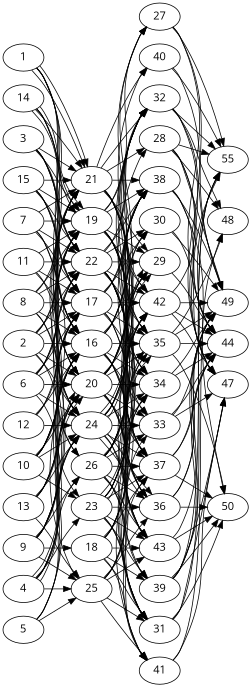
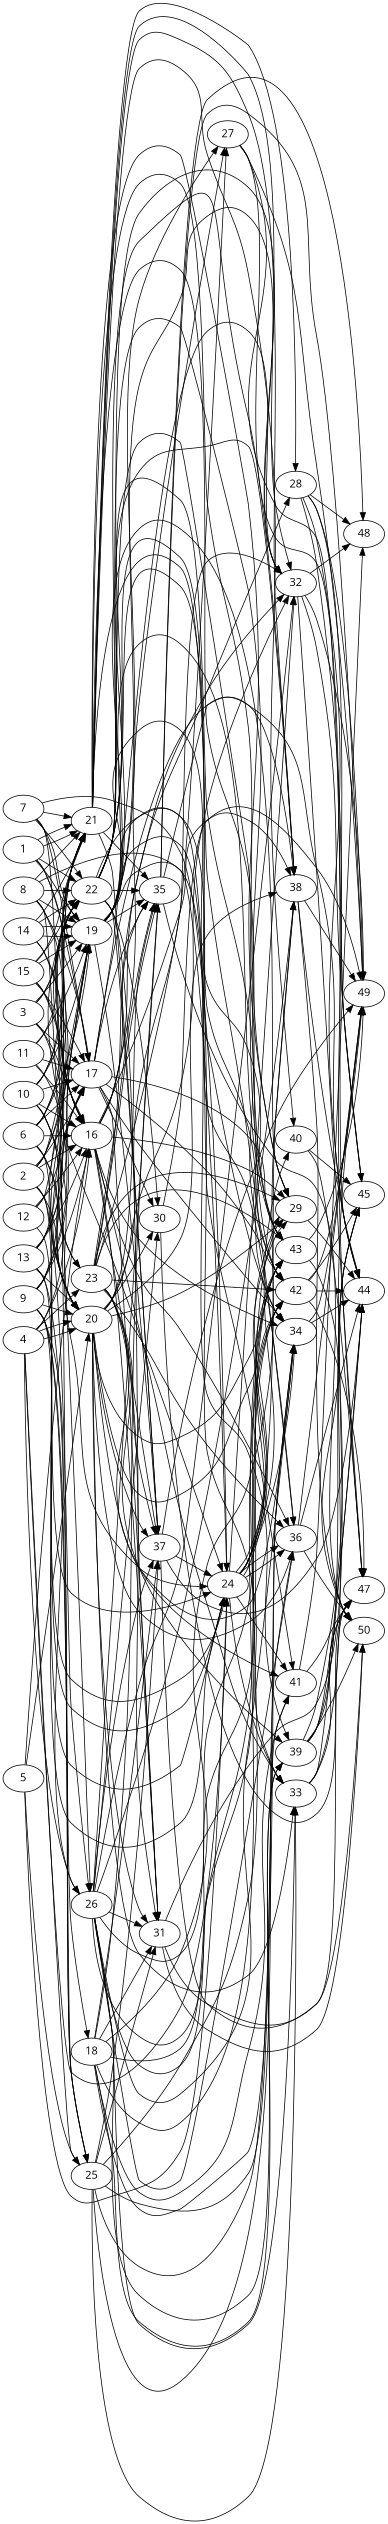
(228, 160) -> (364, 1195)
(122, 444) -> (191, 1564)
none -> (221, 724)
none -> (67, 1103)
